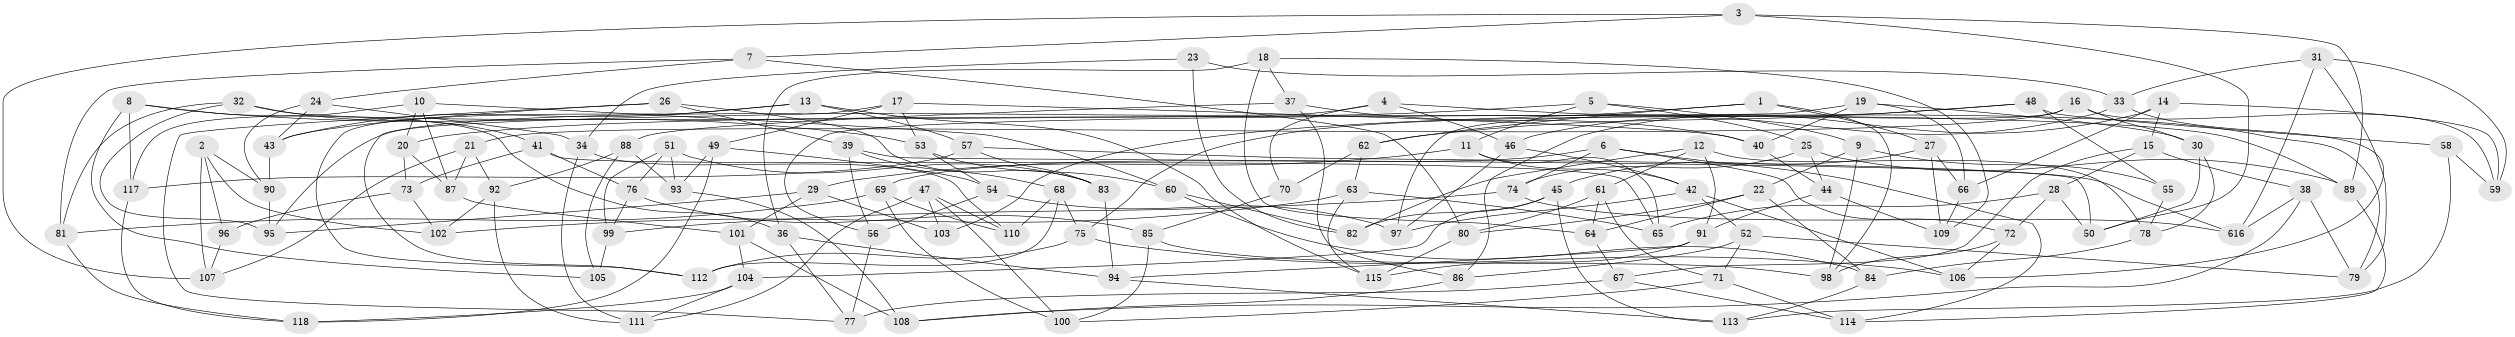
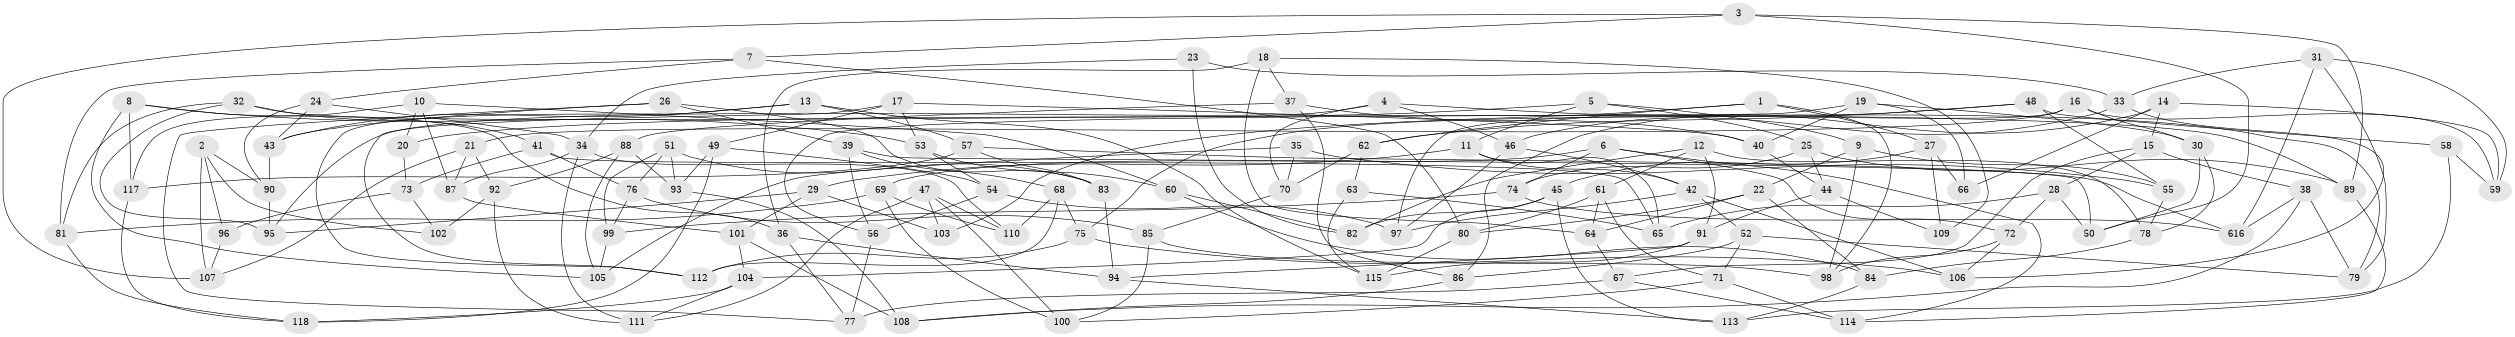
none -> (1297, 146)
(427, 168) -> (516, 168)
(1953, 212) -> none
(941, 222) -> none
